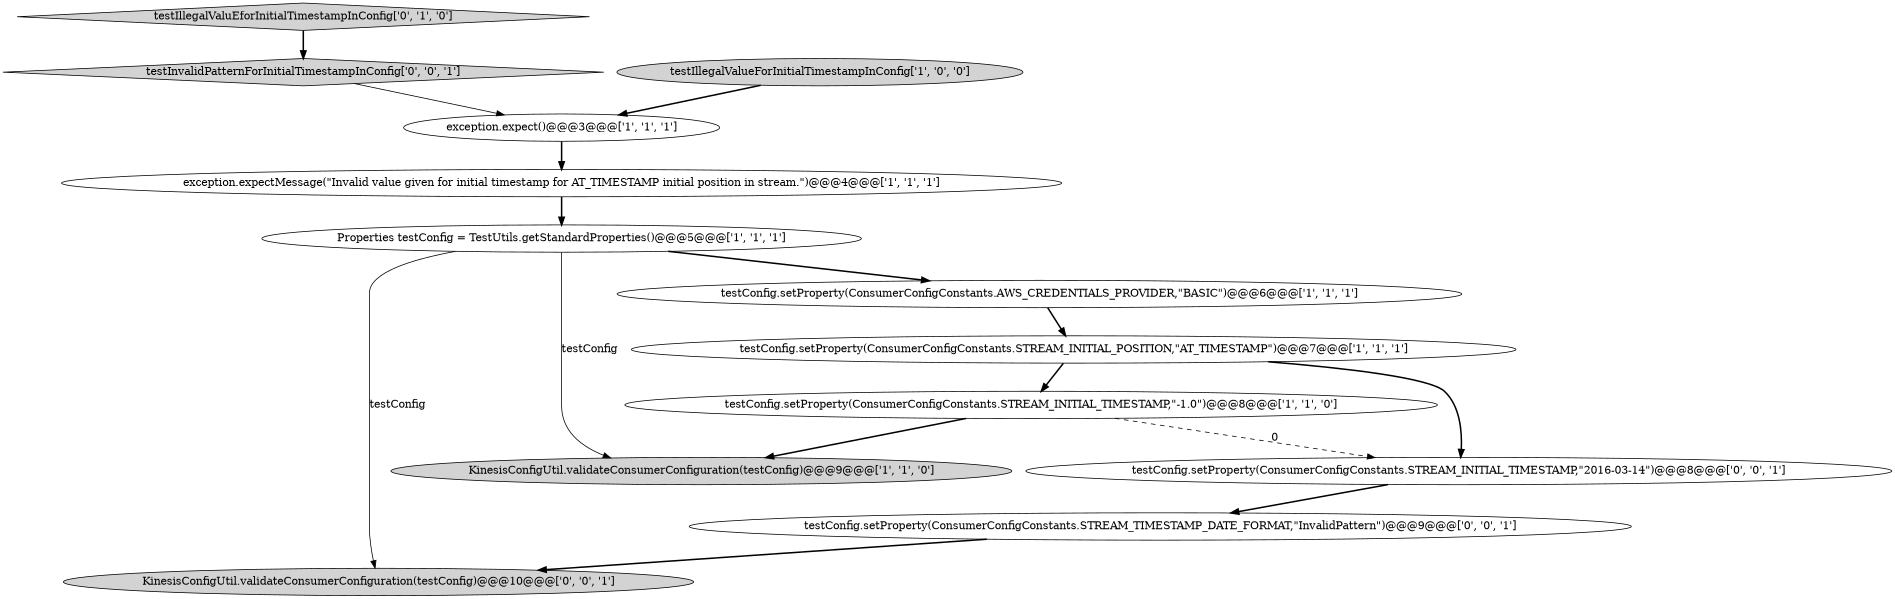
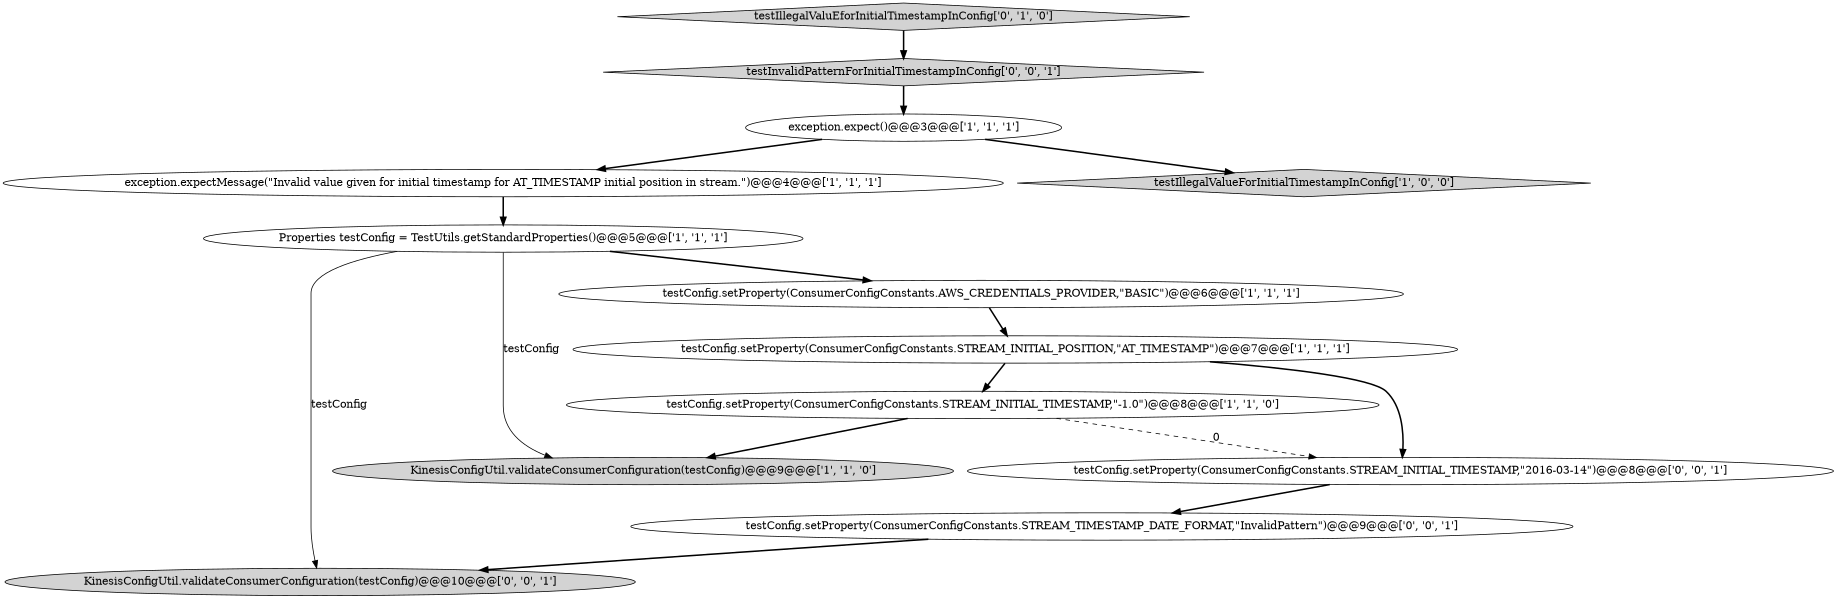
(820, 72) -> (1304, 183)
(425, 98) -> (904, 96)
(694, 99) -> (1105, 156)
